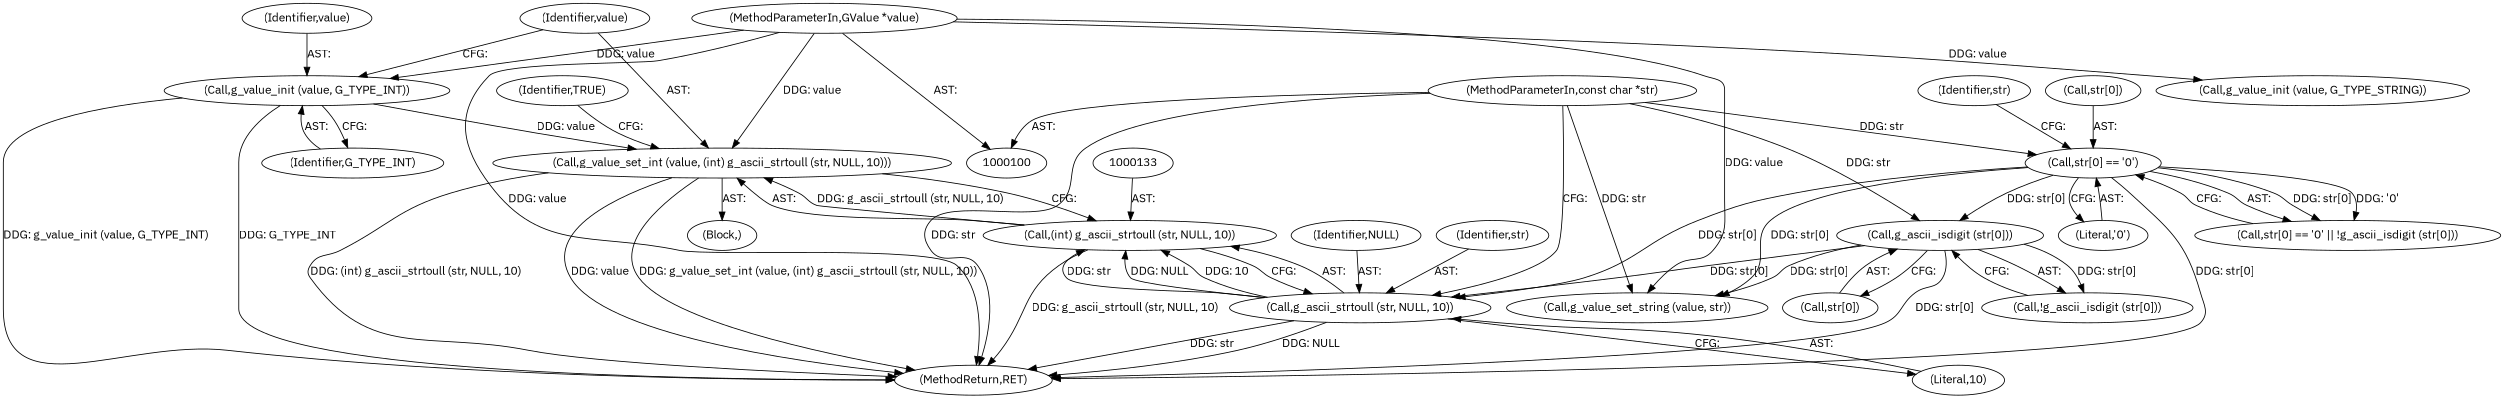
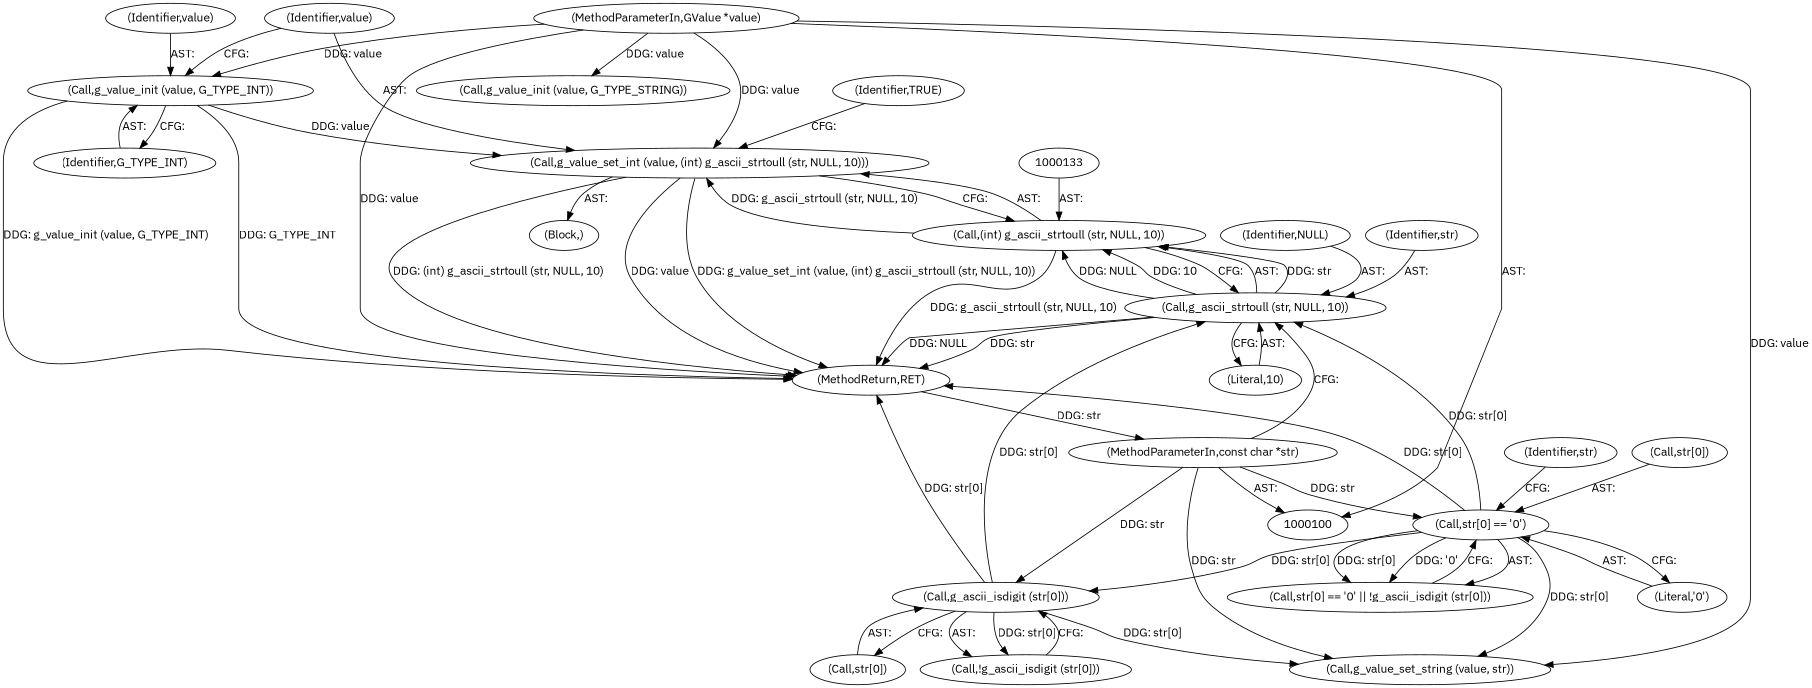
(1078, 157) -> (1028, 415)
